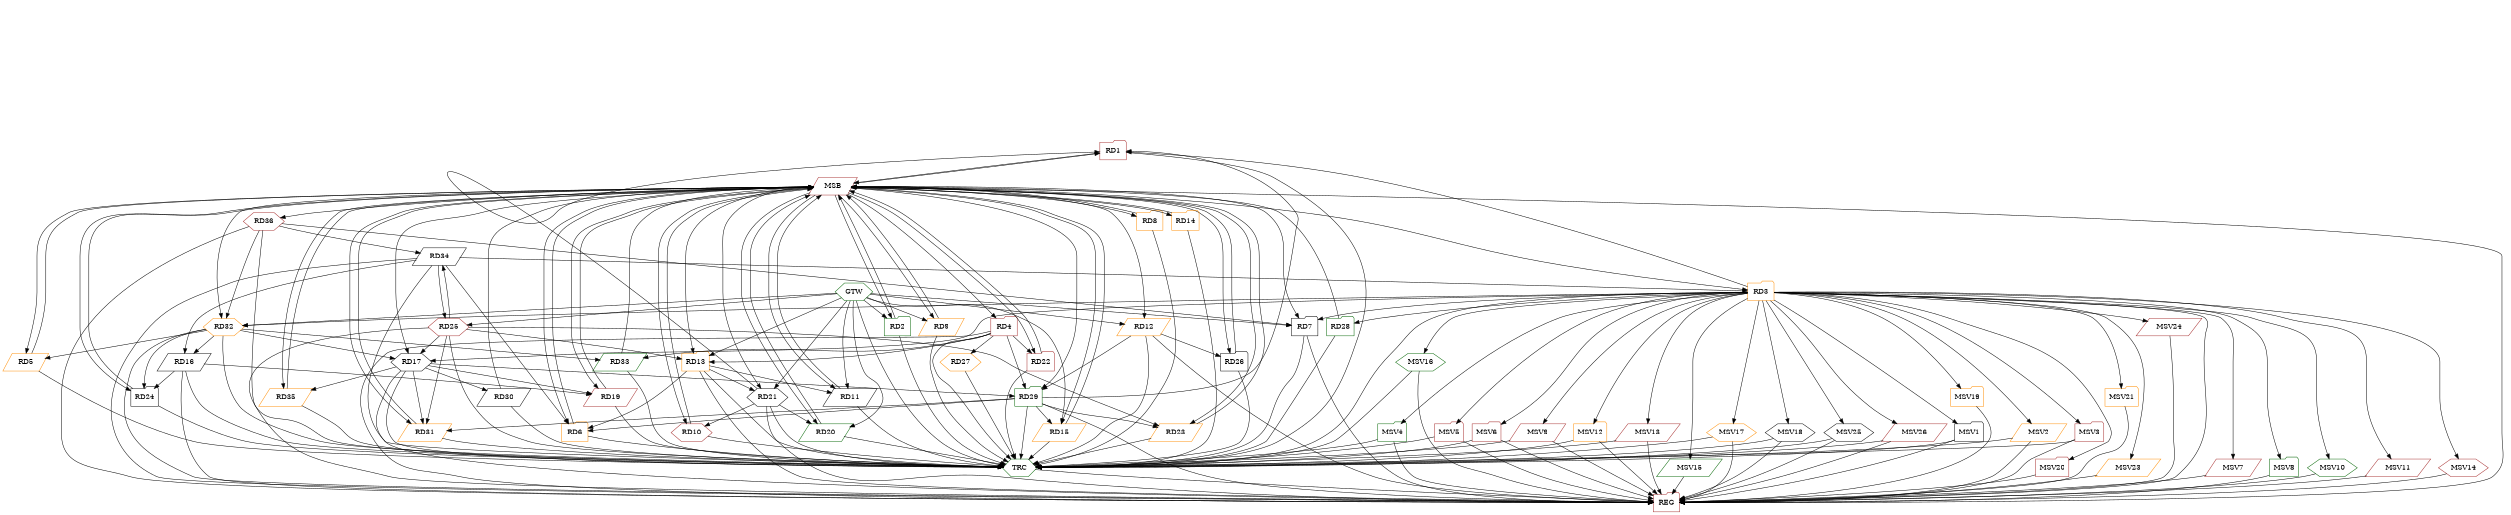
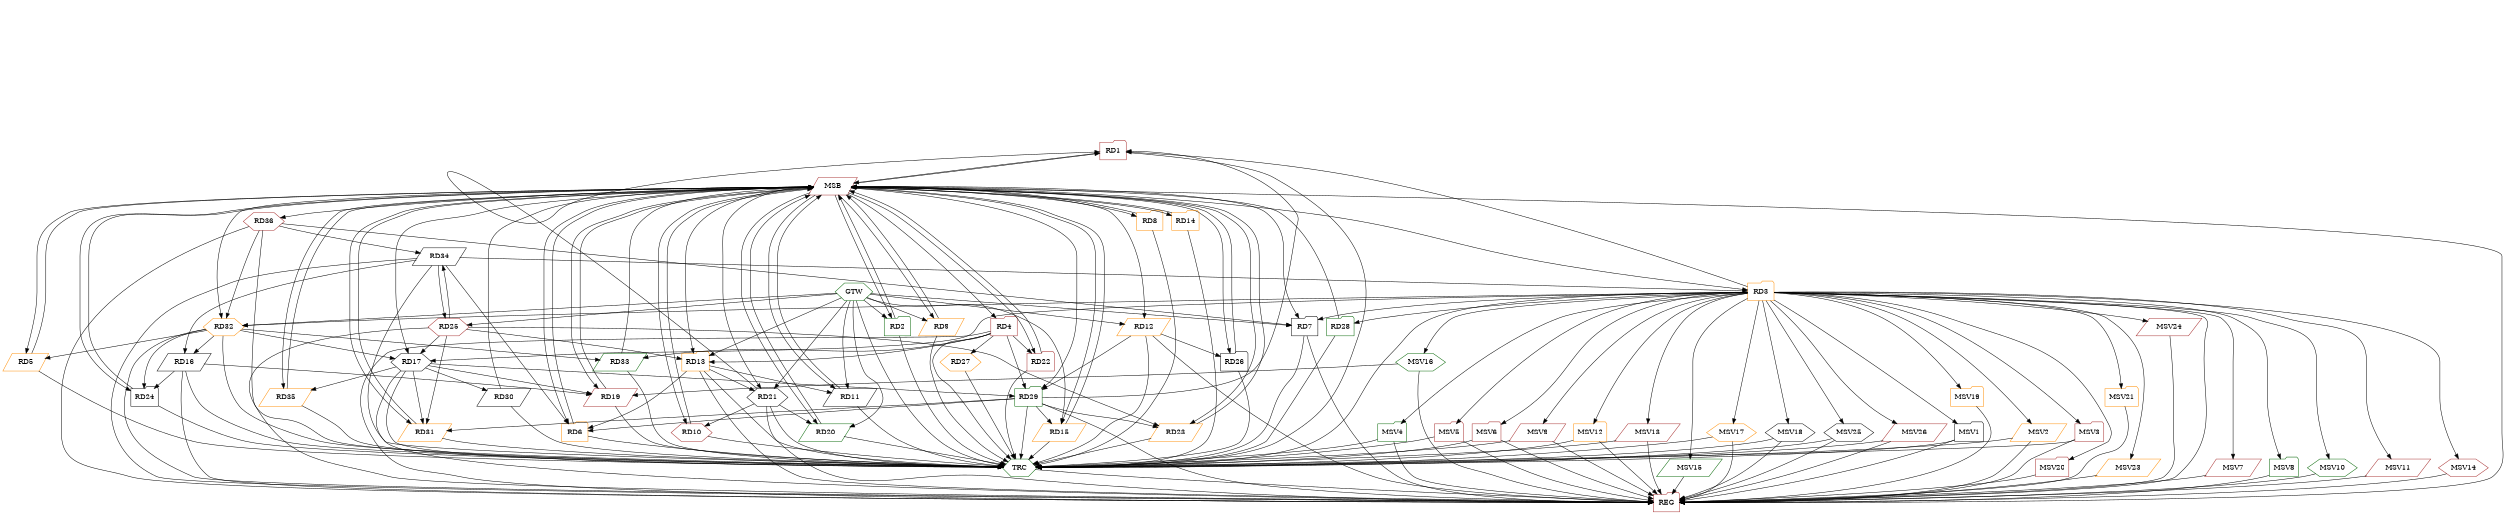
(1320, 446) -> (999, 379)
(570, 448) -> none
